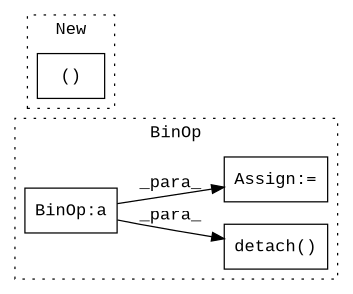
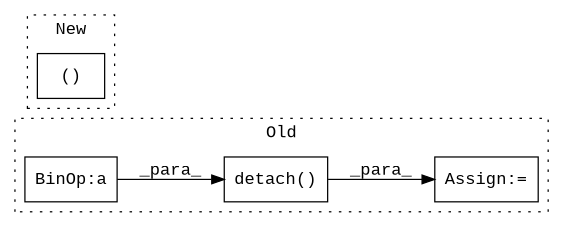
(176, 133) -> (282, 133)
(165, 196) -> (375, 179)
